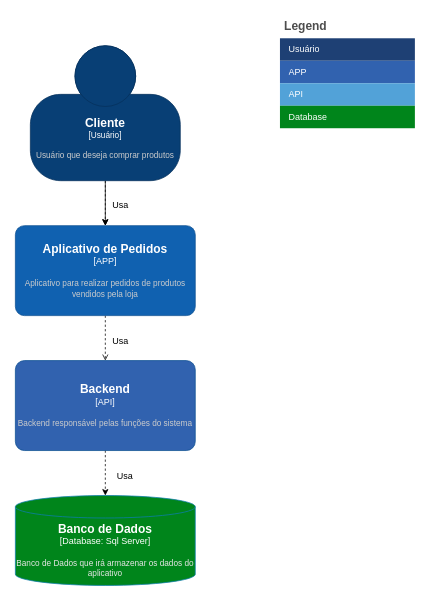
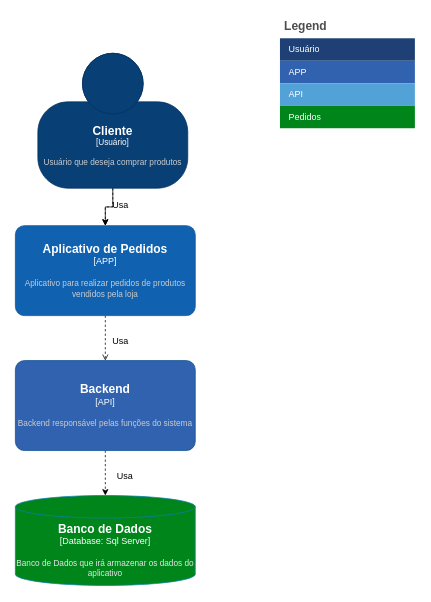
(105, 113) -> (113, 120)
(309, 117) -> (306, 117)
